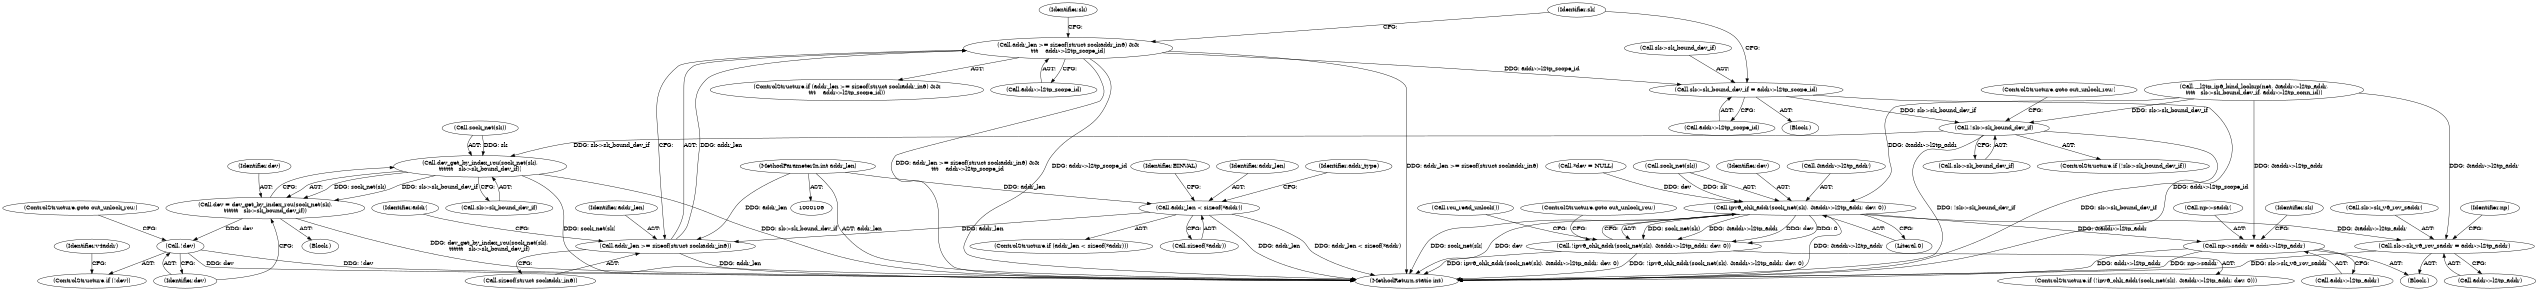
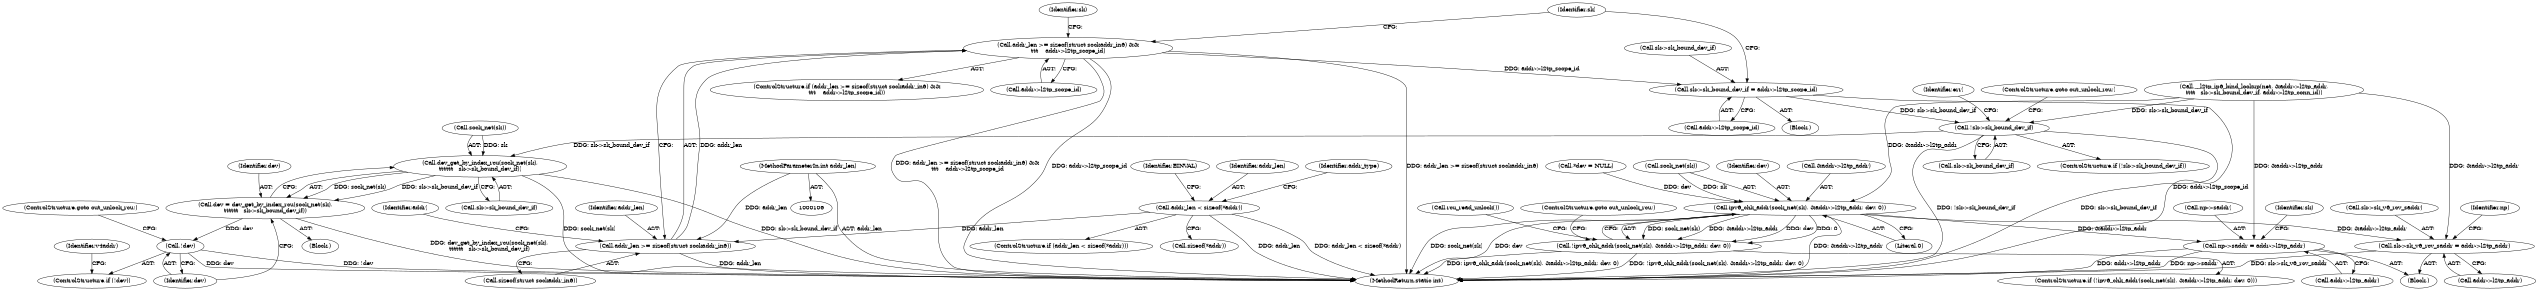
none -> (1943, 90)
(996, 189) -> none
(1203, 229) -> none
